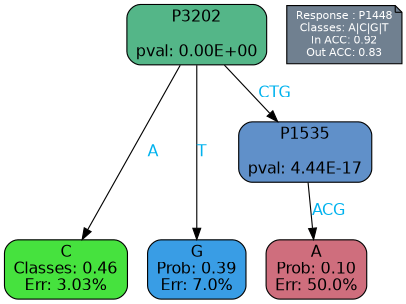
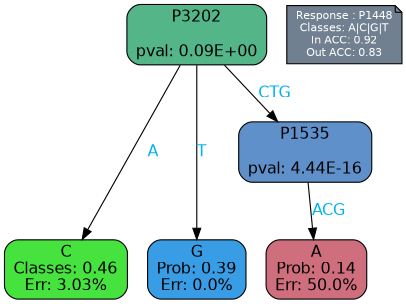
(197, 35) -> (197, 35)
(305, 152) -> (305, 152)
(197, 269) -> (197, 269)
(316, 269) -> (316, 269)
